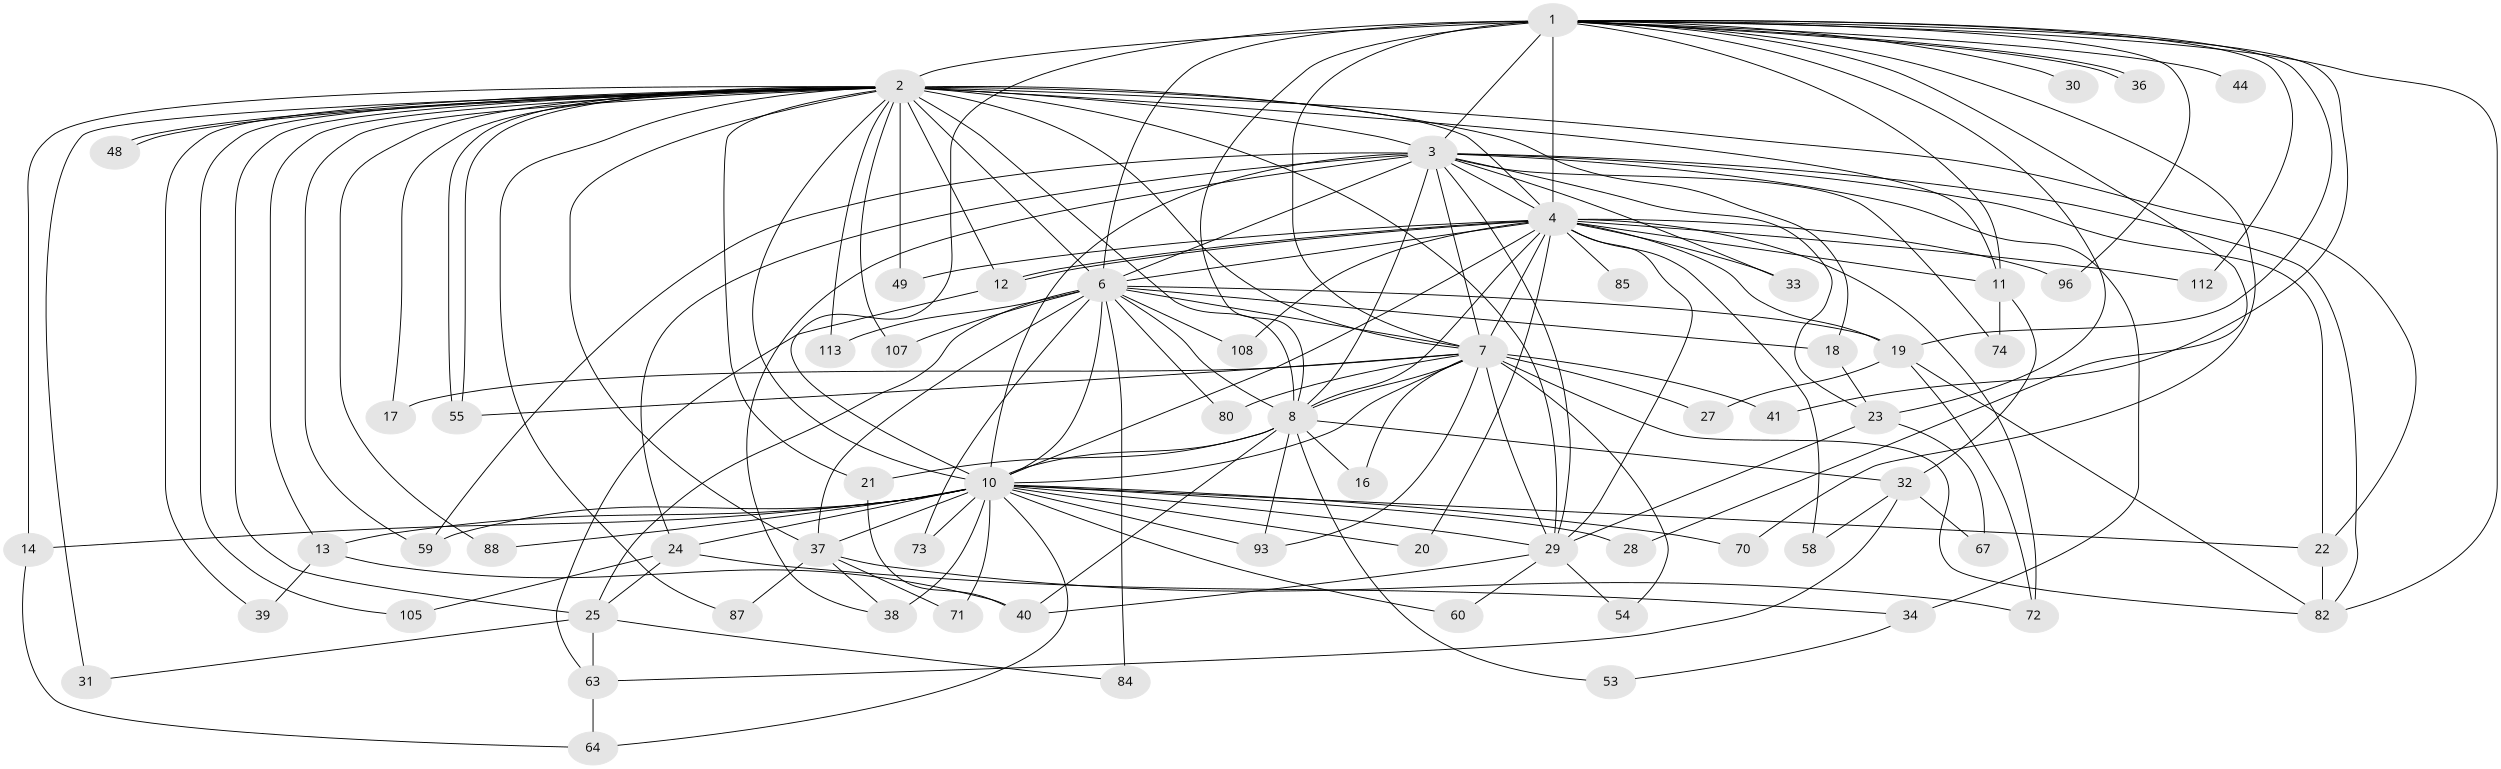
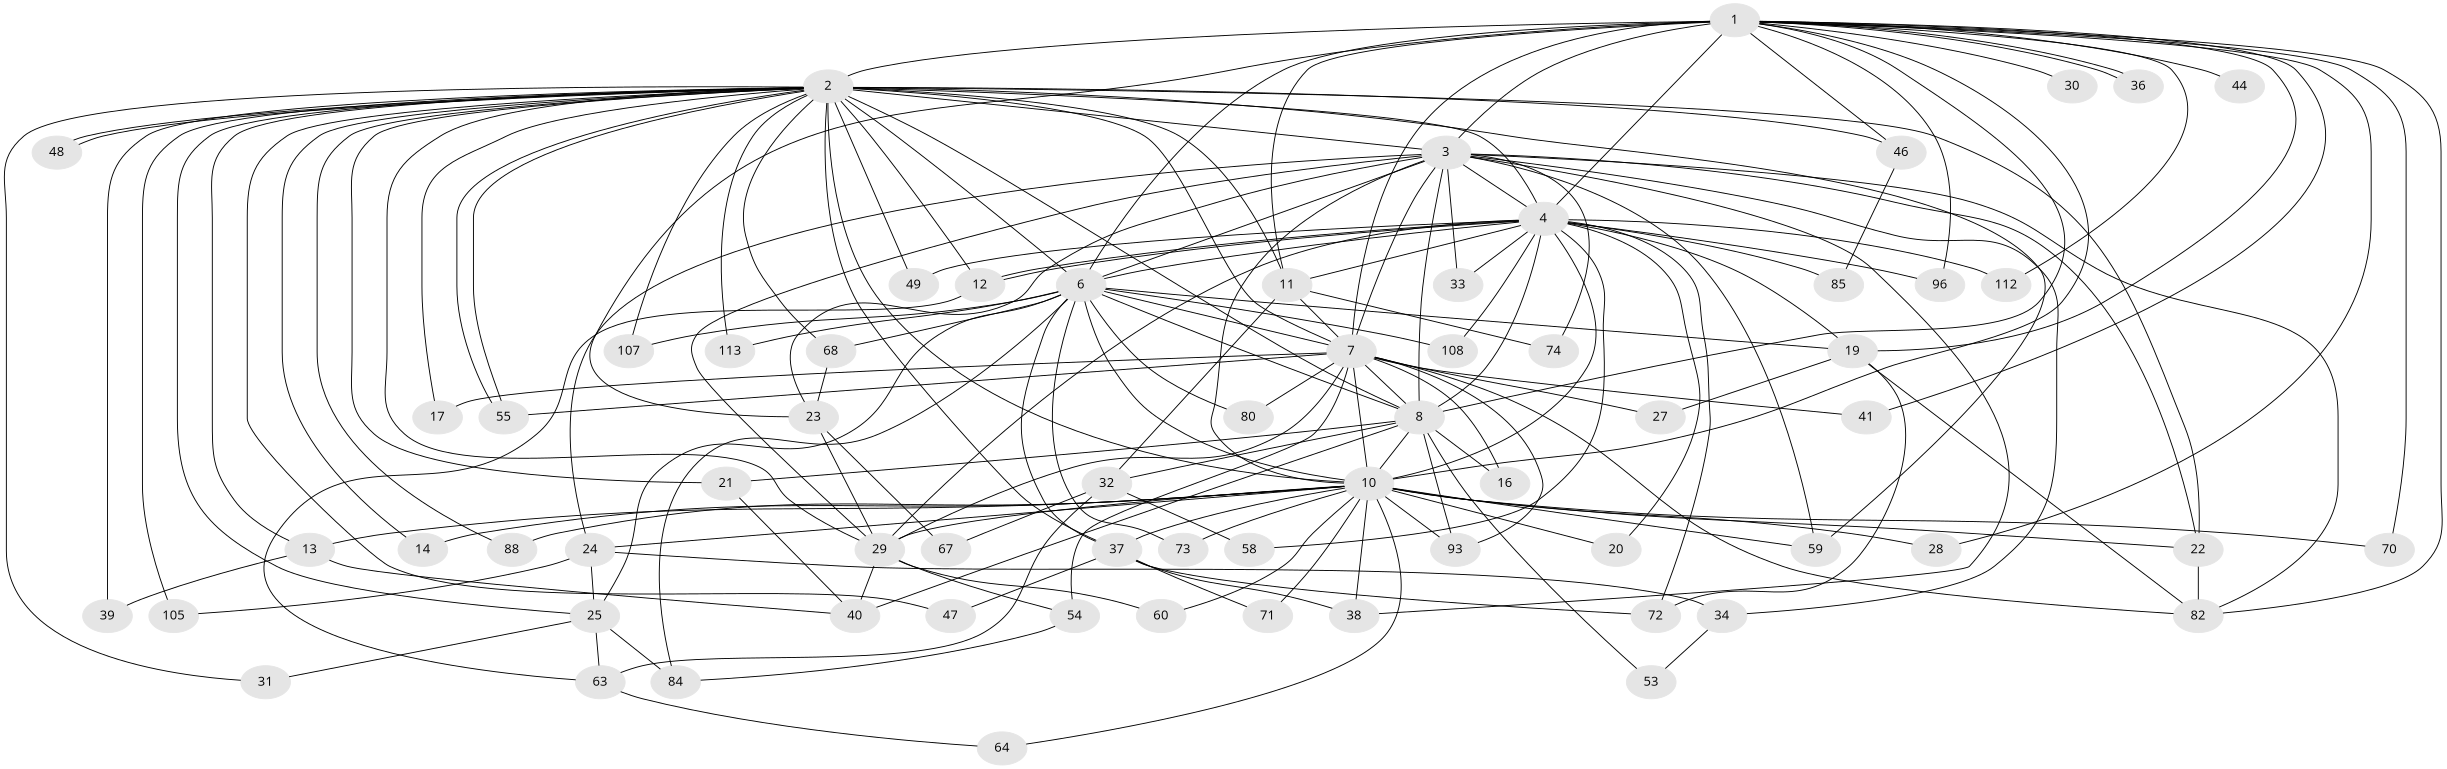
none -> (1901, 153)
(1518, 285) -> (1317, 316)
(1832, 351) -> (831, 351)
(737, 616) -> (951, 616)
none -> (880, 663)
(239, 732) -> none
